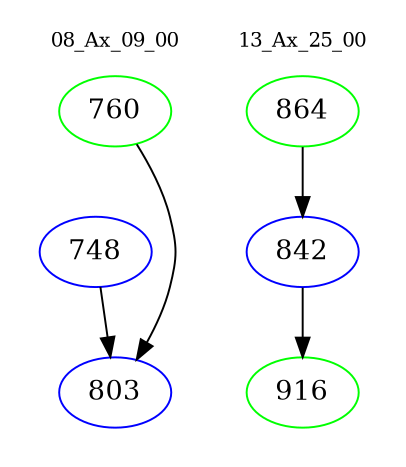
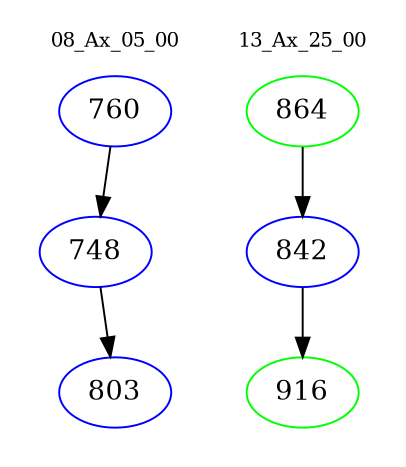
(115, 42) -> (115, 42)
(115, 111) -> (115, 111)
(175, 242) -> (107, 171)
